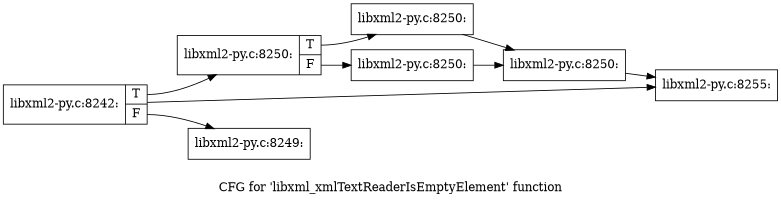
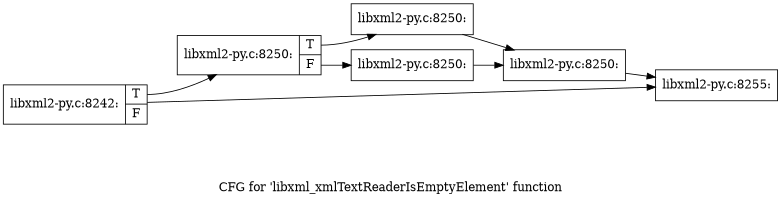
(249, 144) -> none
